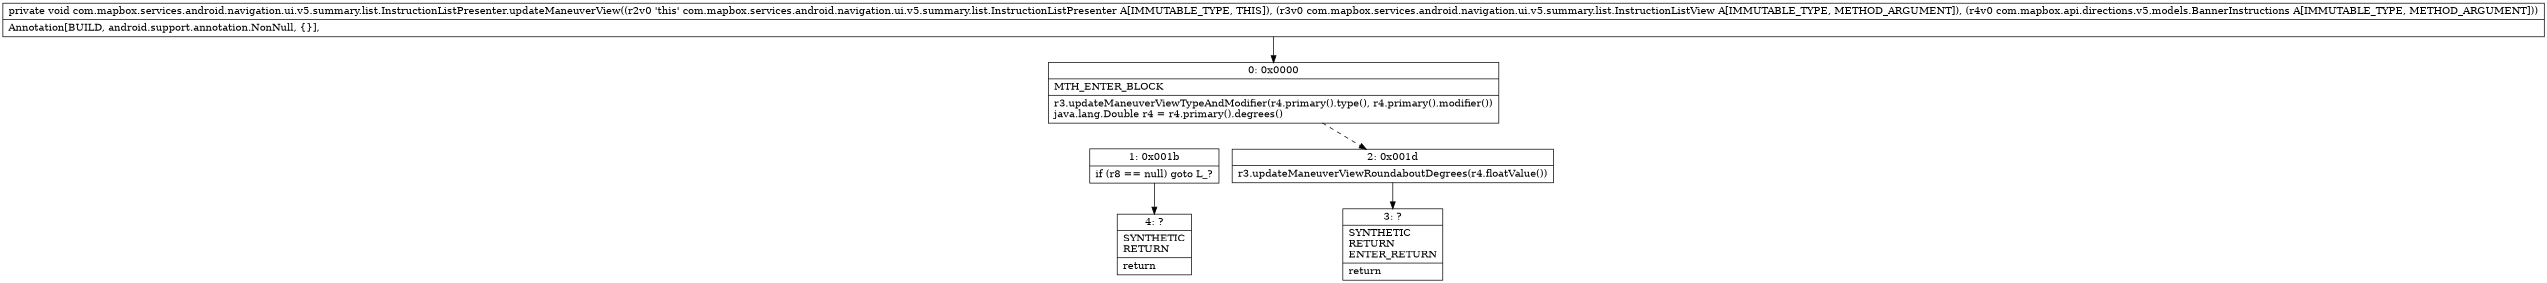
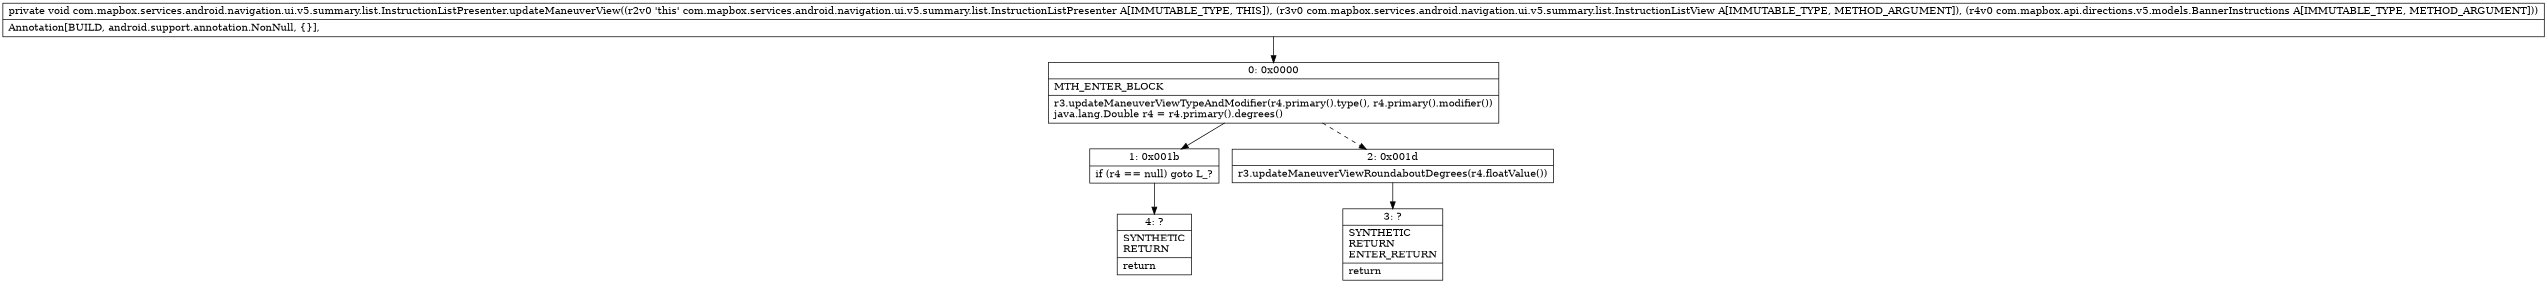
none -> (1206, 134)
(1154, 174) -> (1154, 174)
